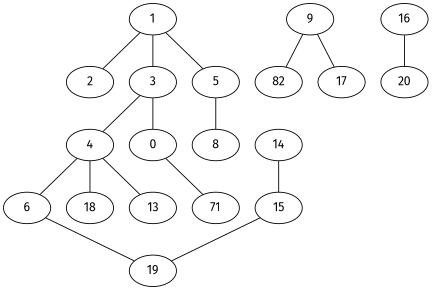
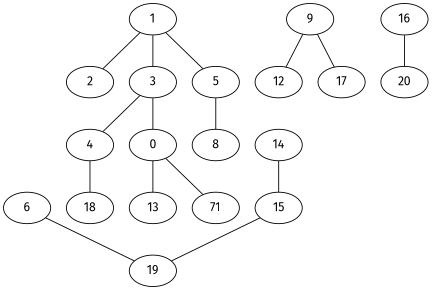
(279, 82) -> (279, 82)
(59, 176) -> none
(121, 176) -> (153, 177)
